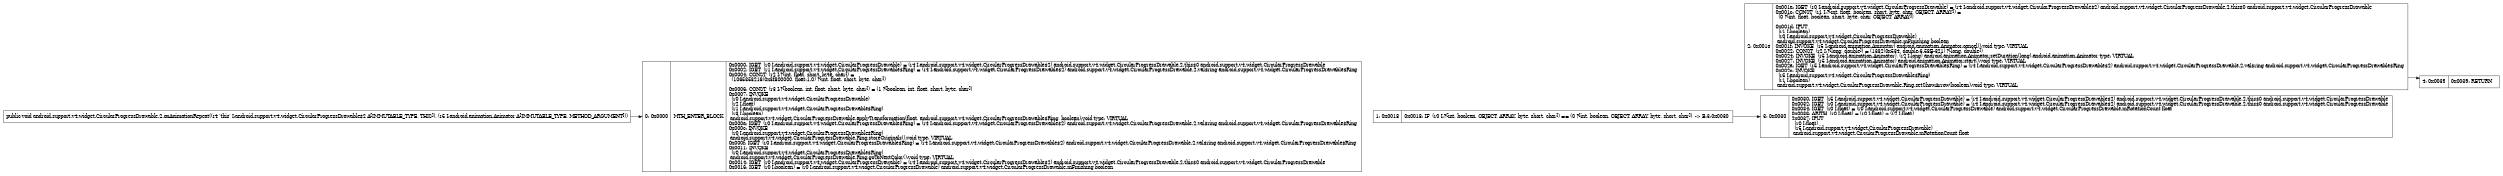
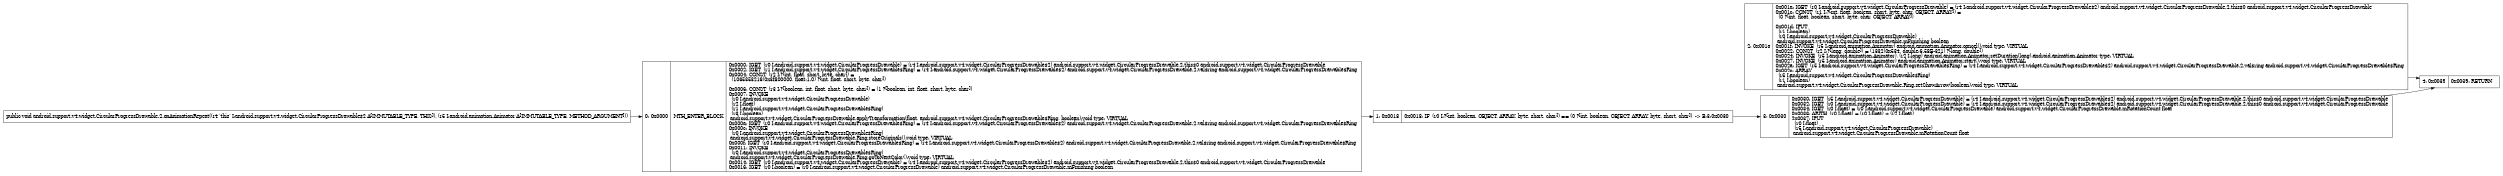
(1797, 71) -> (1795, 71)
none -> (2407, 93)
none -> (1366, 117)
